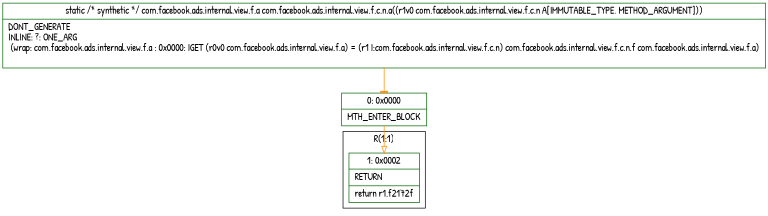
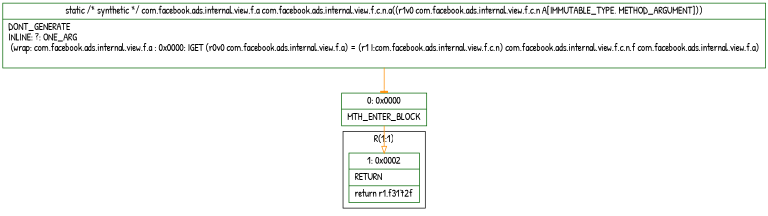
(384, 194) -> (384, 194)
